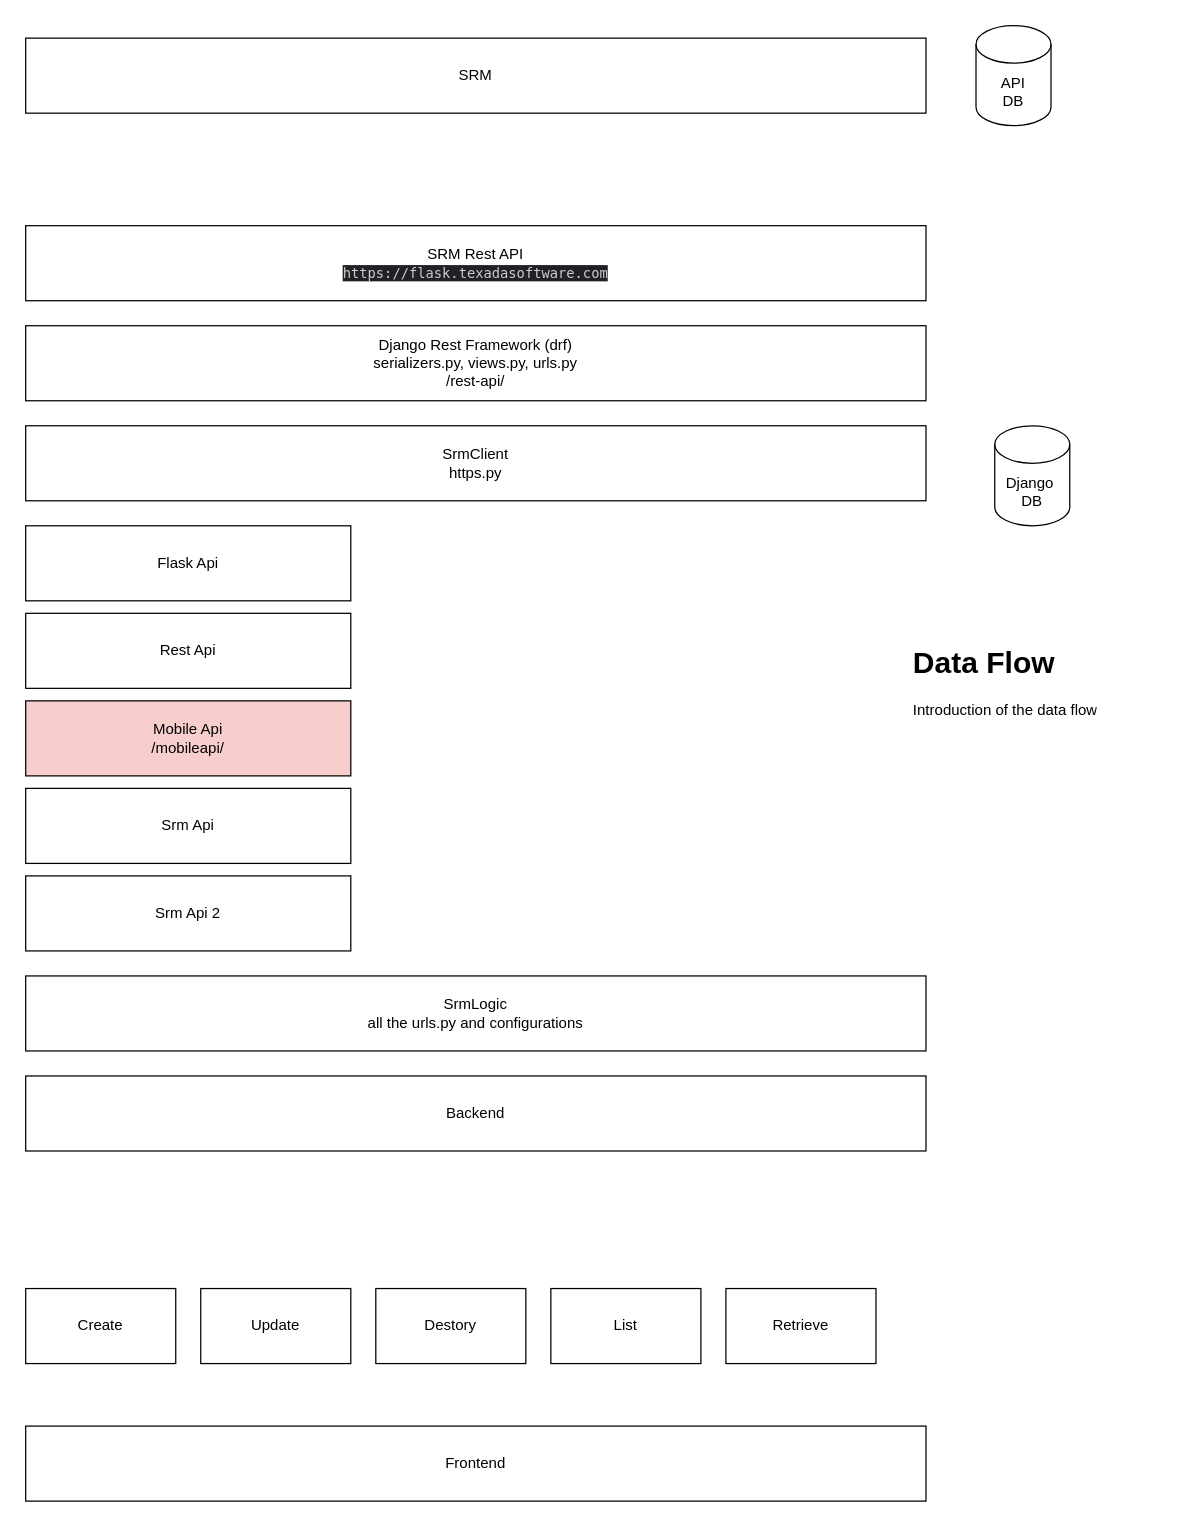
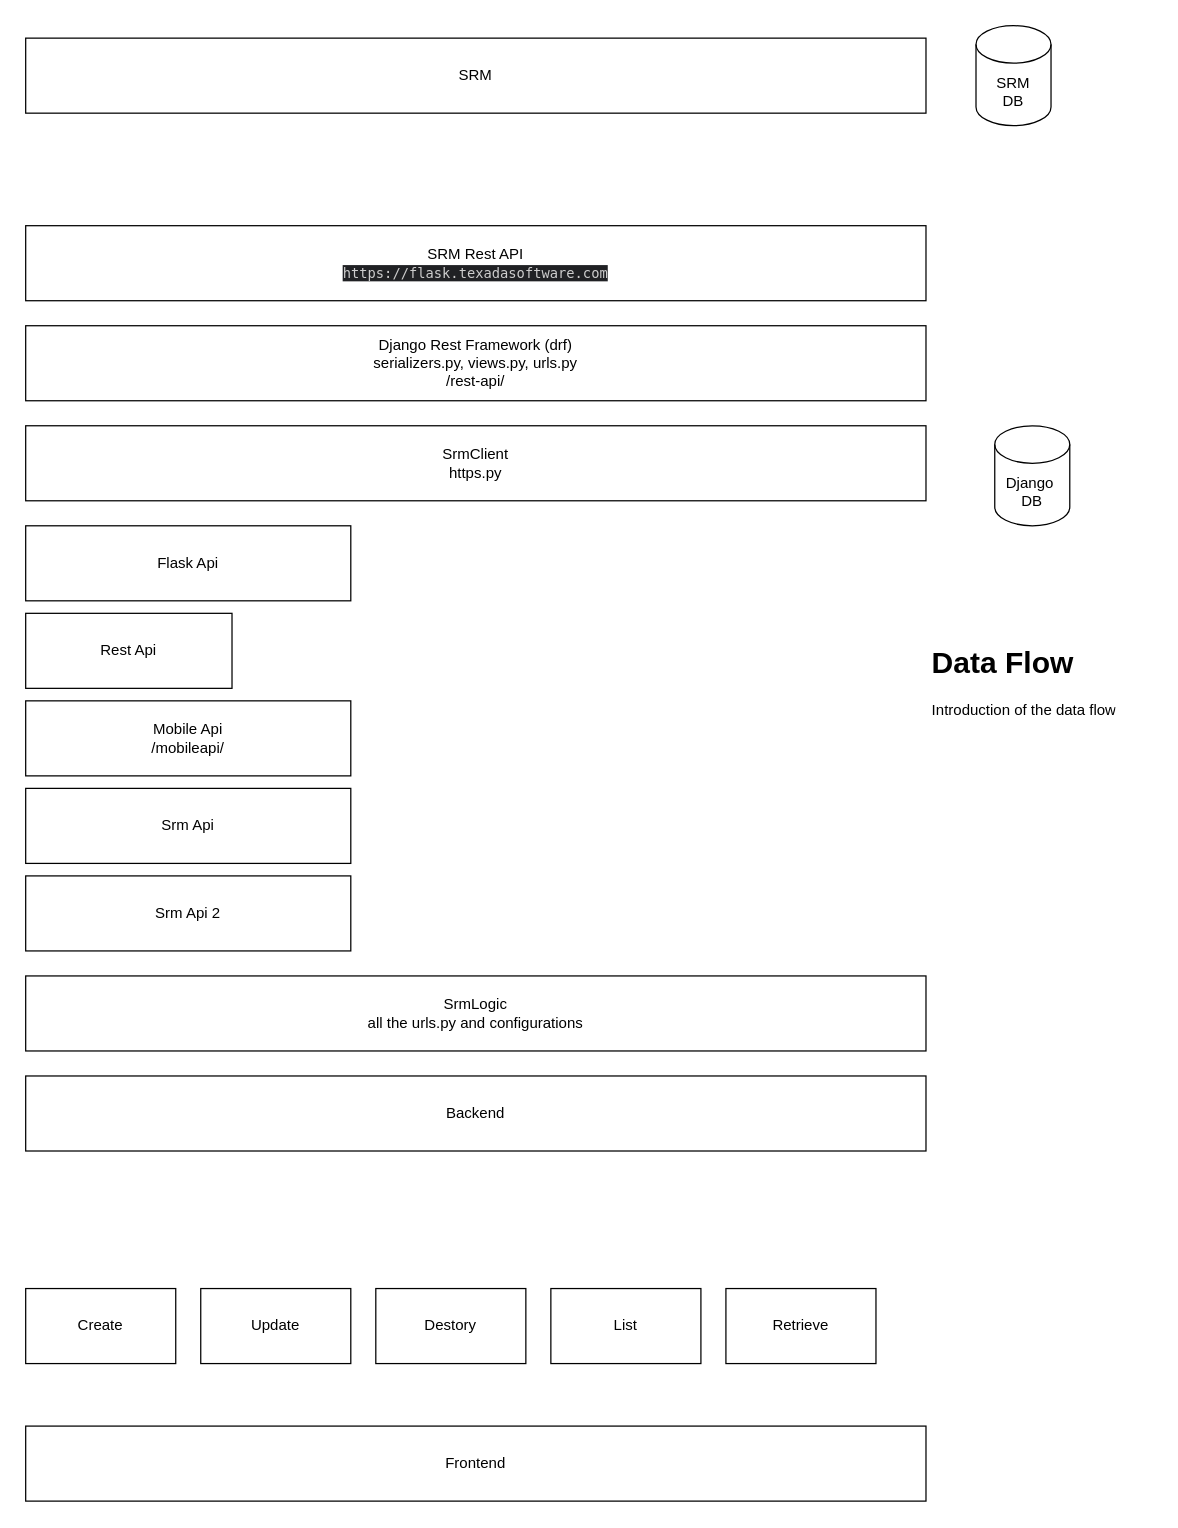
(1013, 92) -> (1013, 92)
(188, 651) -> (129, 651)
(1019, 688) -> (1038, 688)
(188, 738) -> (188, 738)
